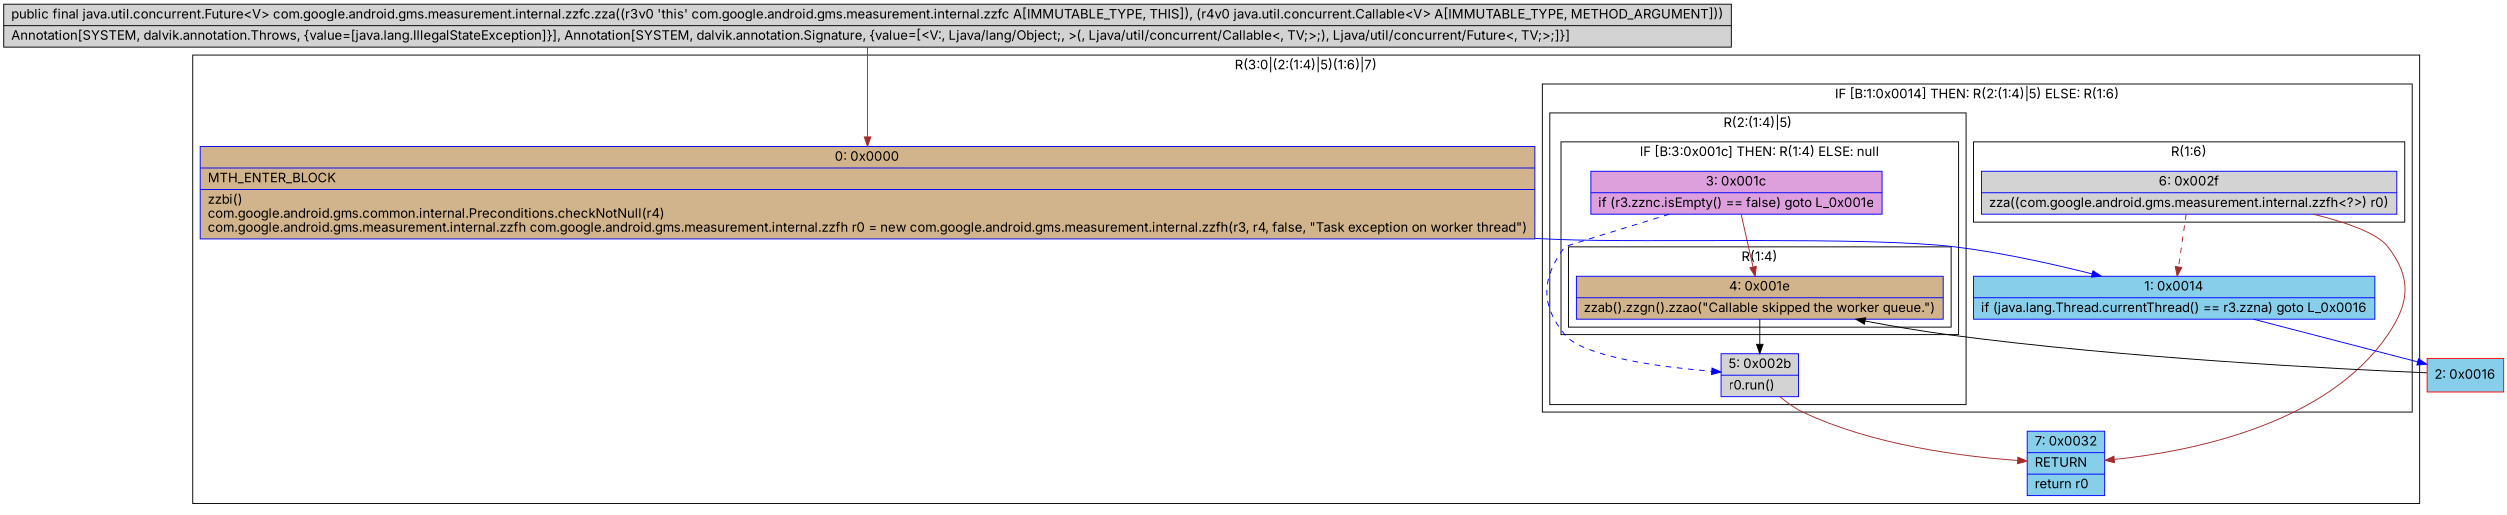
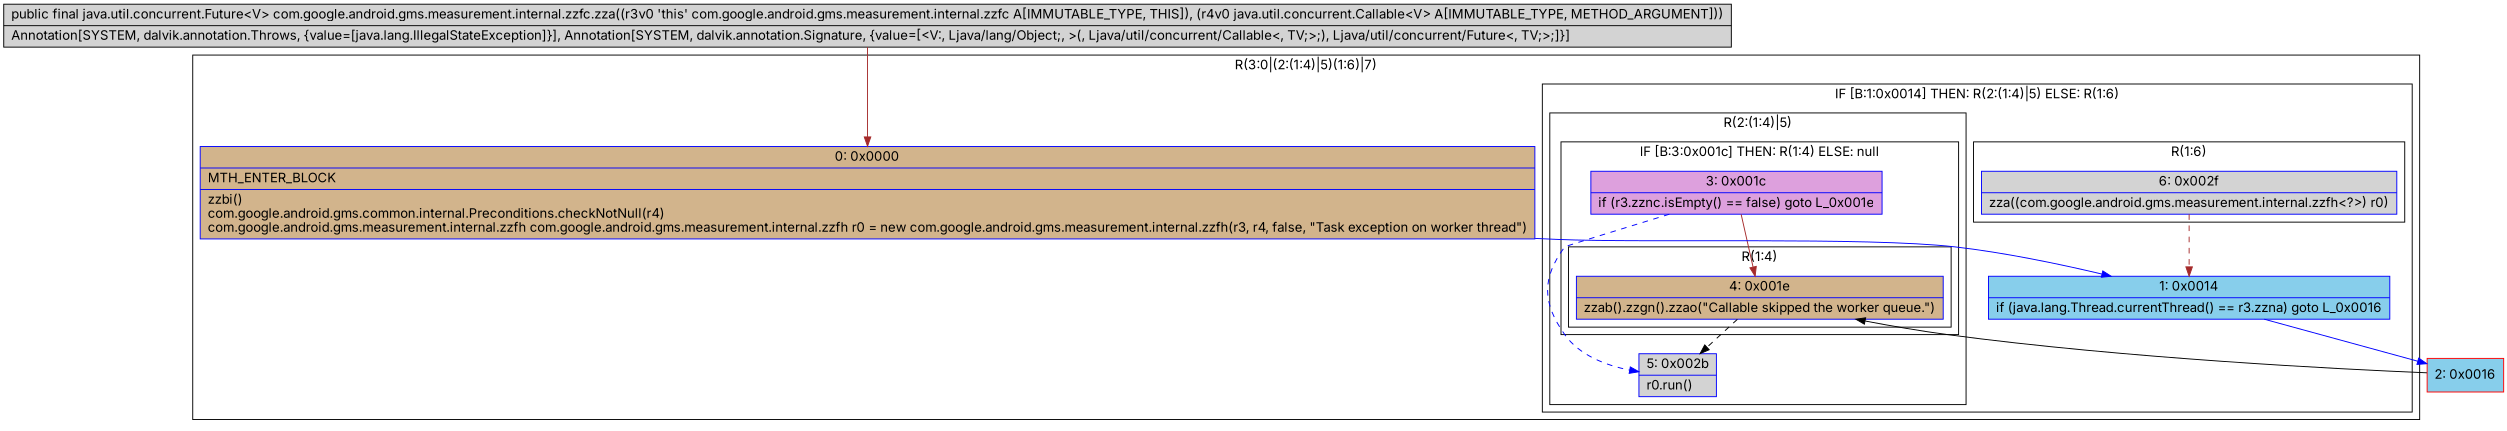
(1760, 332) -> (1722, 333)
(2066, 463) -> none
